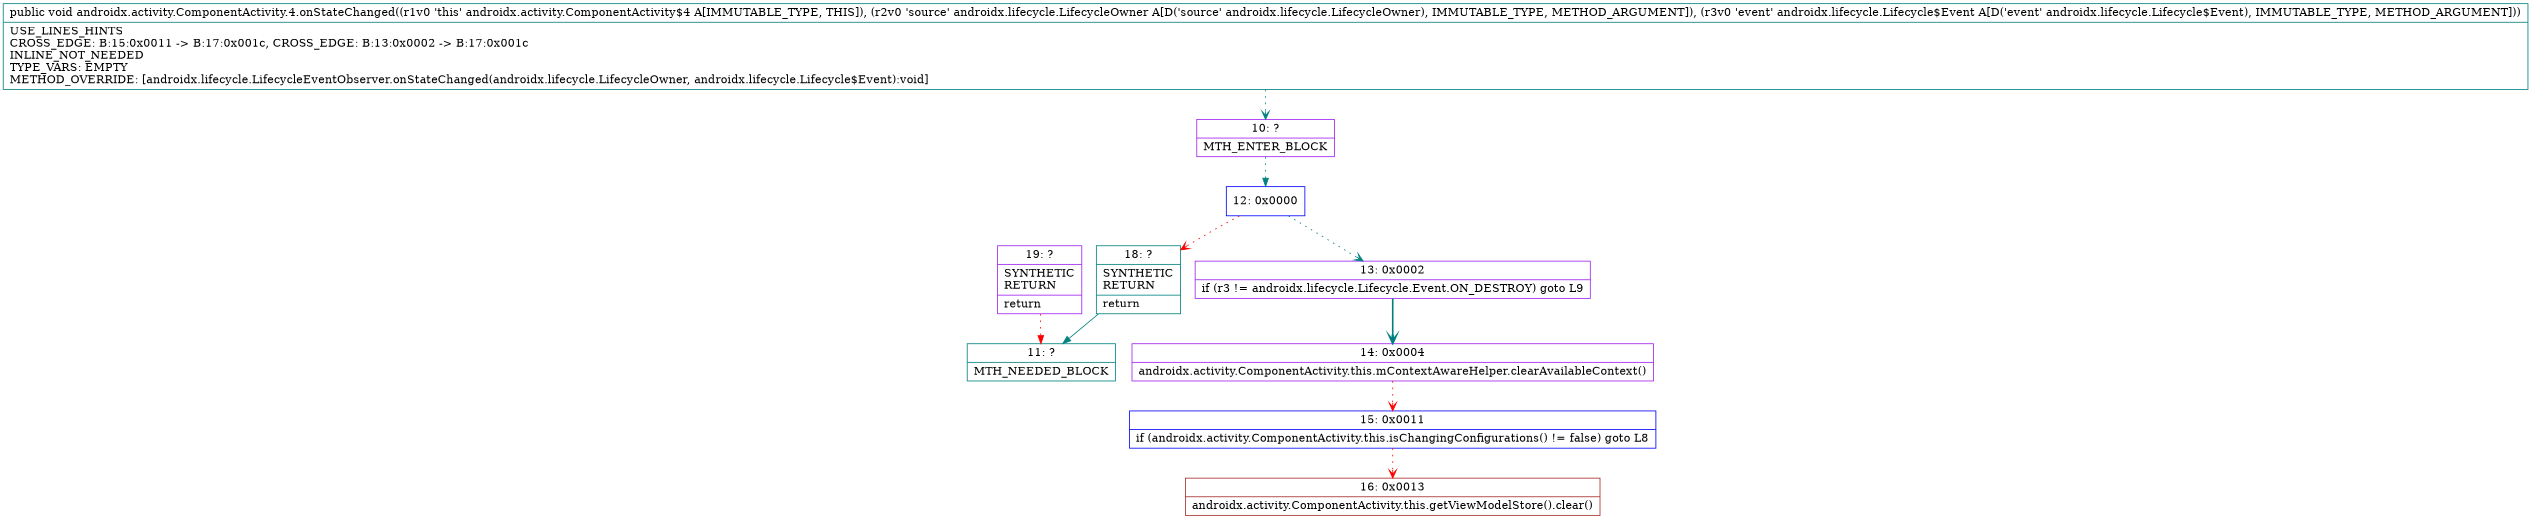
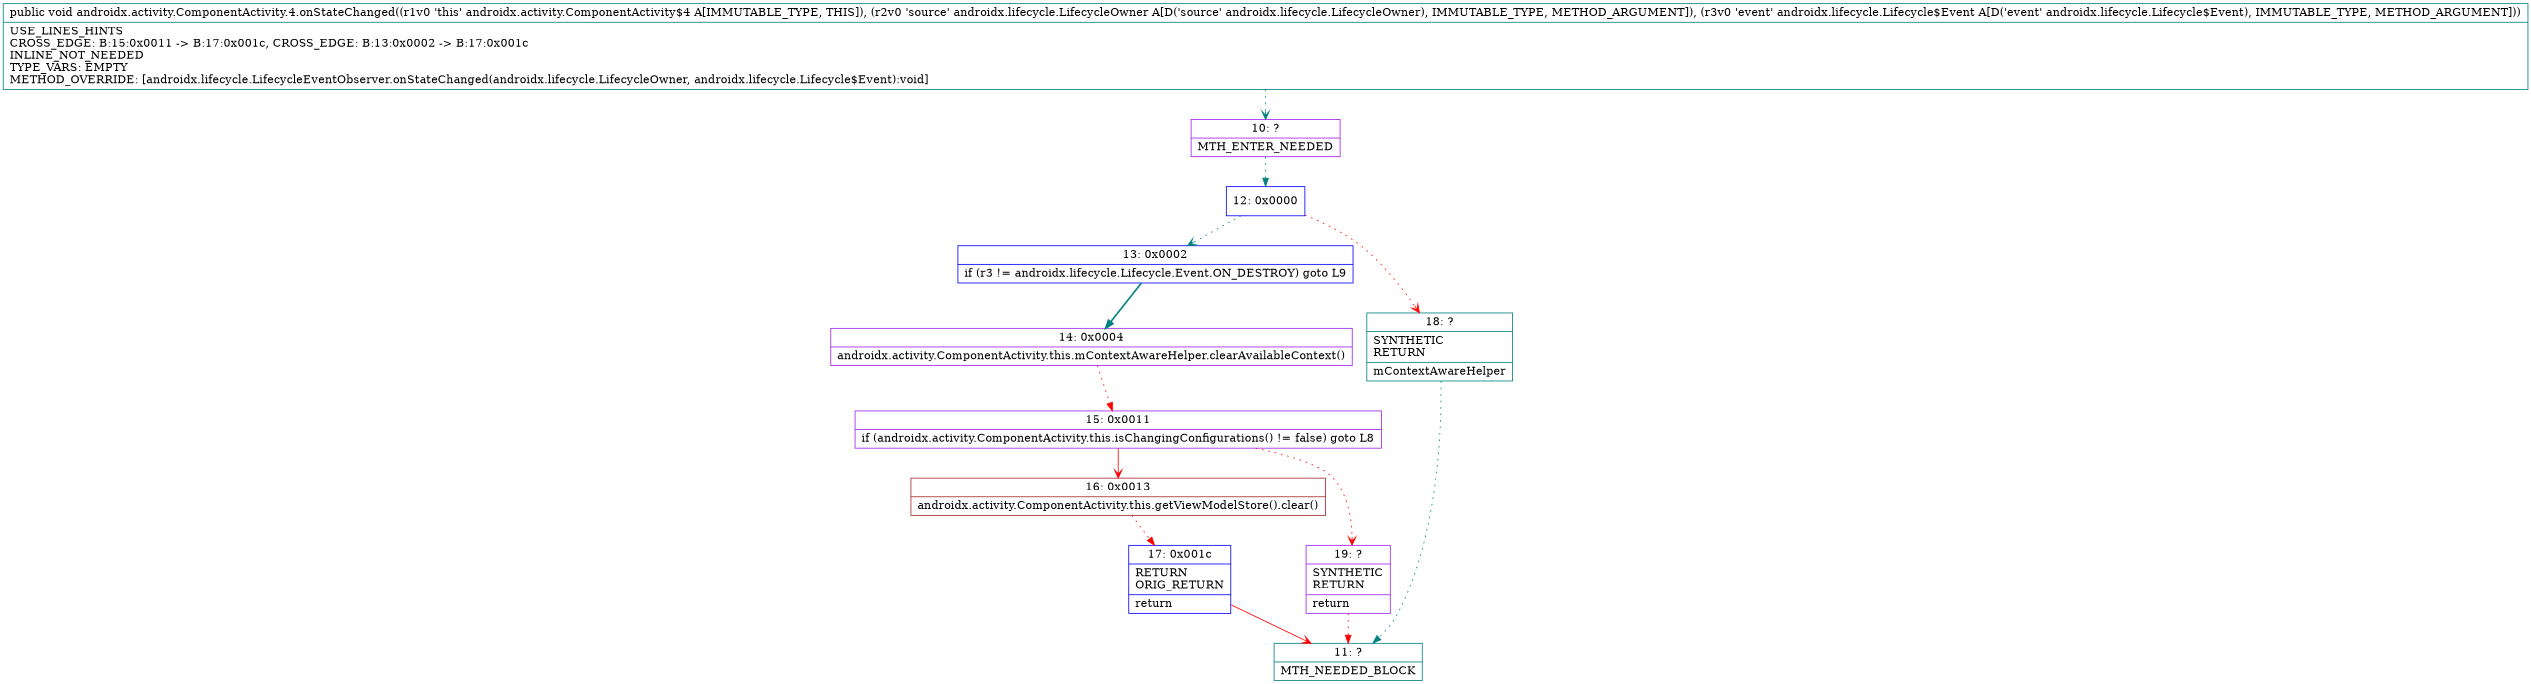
(1266, 147) -> (1266, 147)
(1393, 280) -> (1155, 264)
(1121, 304) -> (1440, 371)
(1393, 317) -> (1126, 302)
(1084, 326) -> (1430, 515)
(1393, 392) -> (1104, 384)
(1393, 430) -> (1118, 430)
(1393, 459) -> (1118, 459)
none -> (1325, 472)
none -> (1180, 579)
